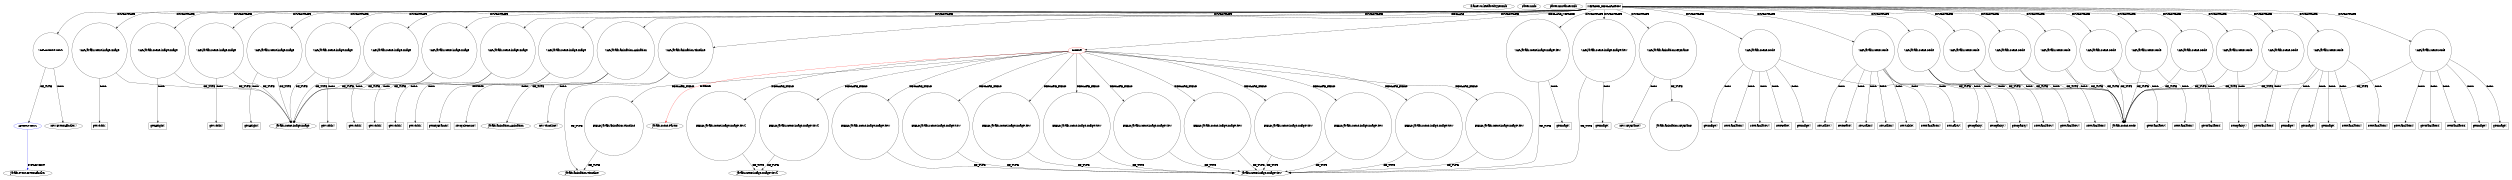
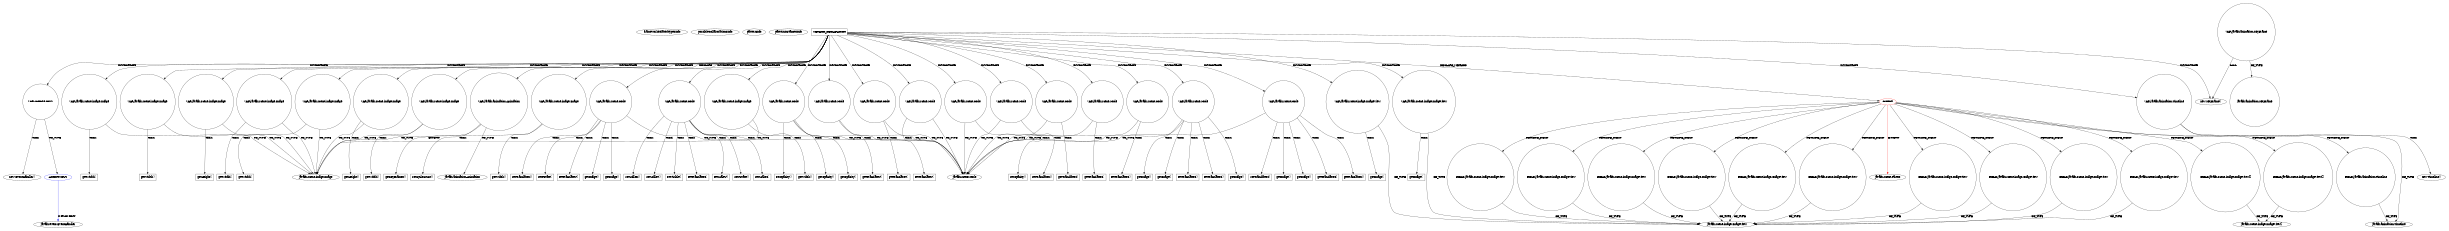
(1633, 17) -> (1537, 37)
none -> (715, 32)
(2124, 126) -> (964, 177)
